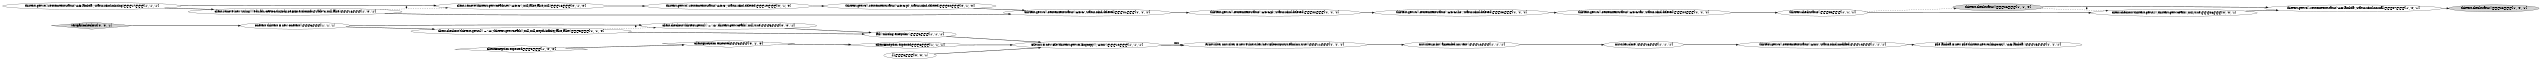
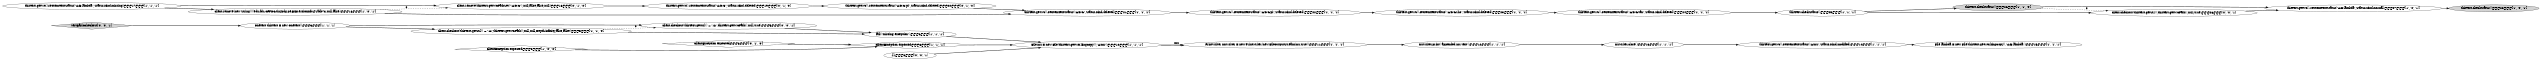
(1909, 10) -> (1909, 10)
(624, 46) -> (725, 50)
